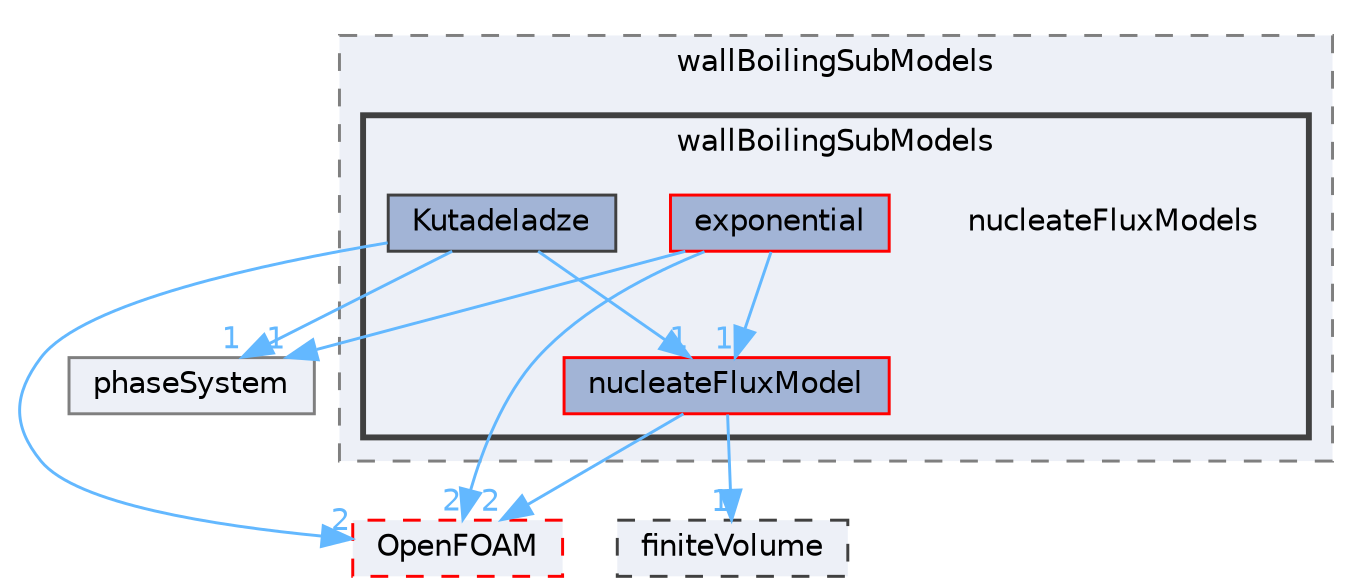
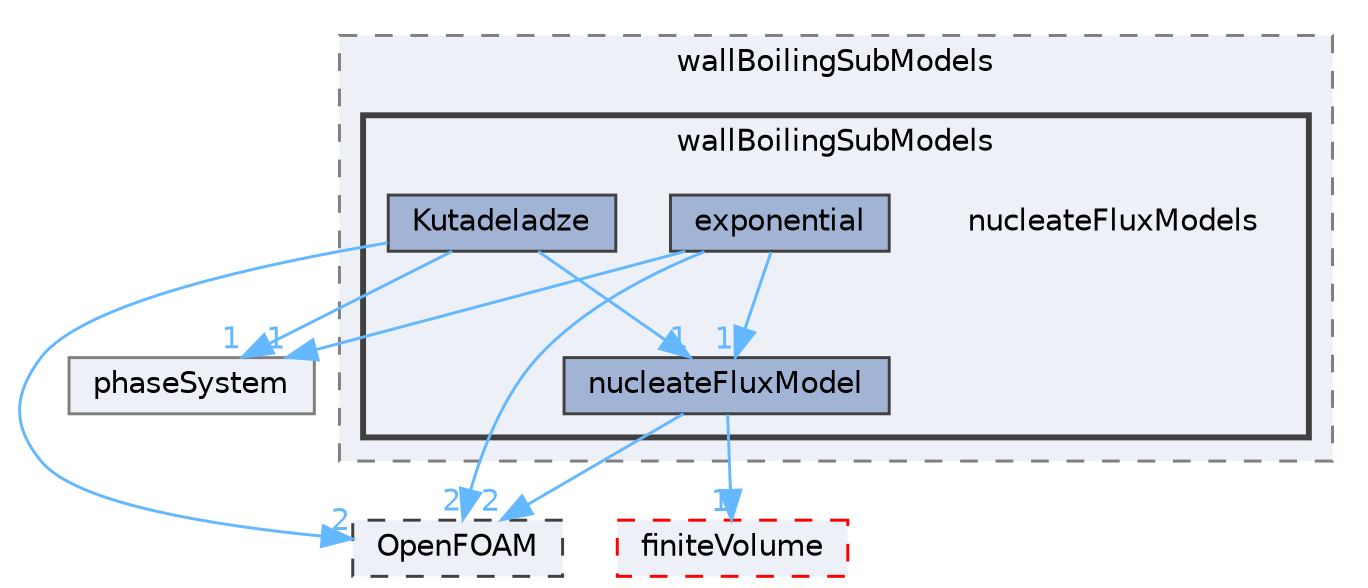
(780, 223) -> (780, 223)
(727, 386) -> (727, 386)
(458, 548) -> (458, 548)
(733, 548) -> (733, 548)
